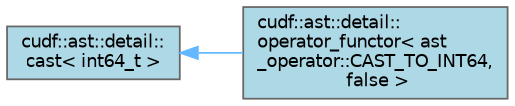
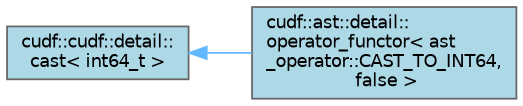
(93, 53) -> (98, 53)
